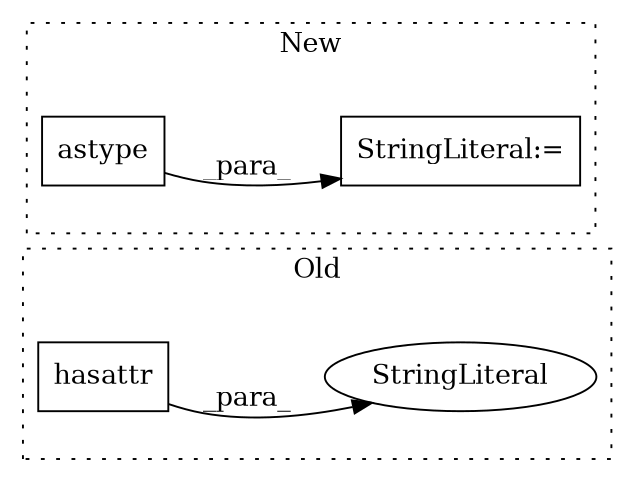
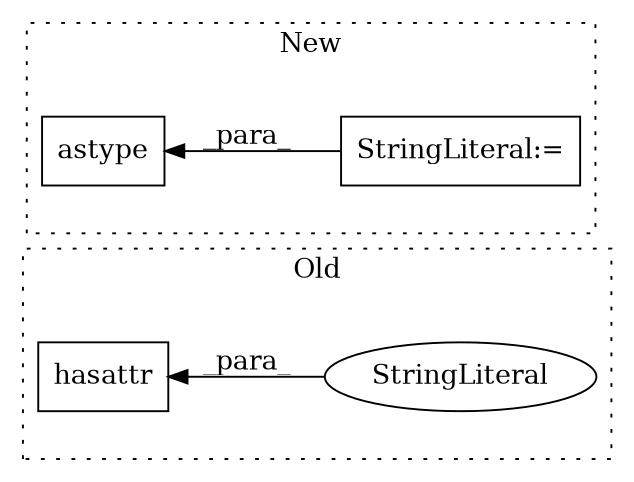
(243, 185) -> (263, 151)
(260, 417) -> (256, 377)
